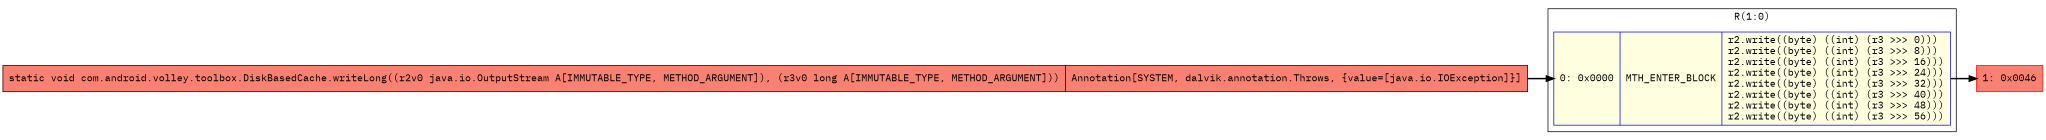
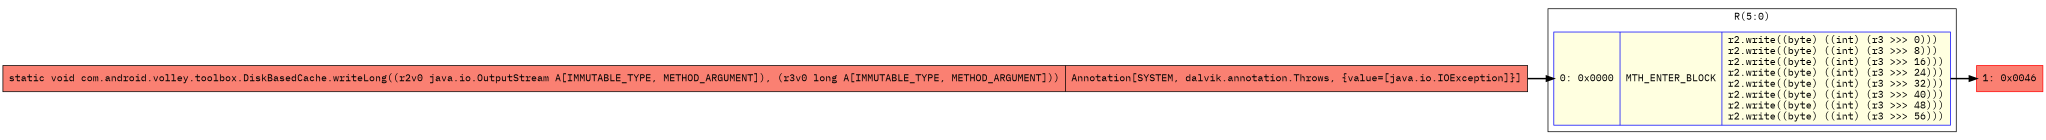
(1752, 17) -> (1752, 17)
